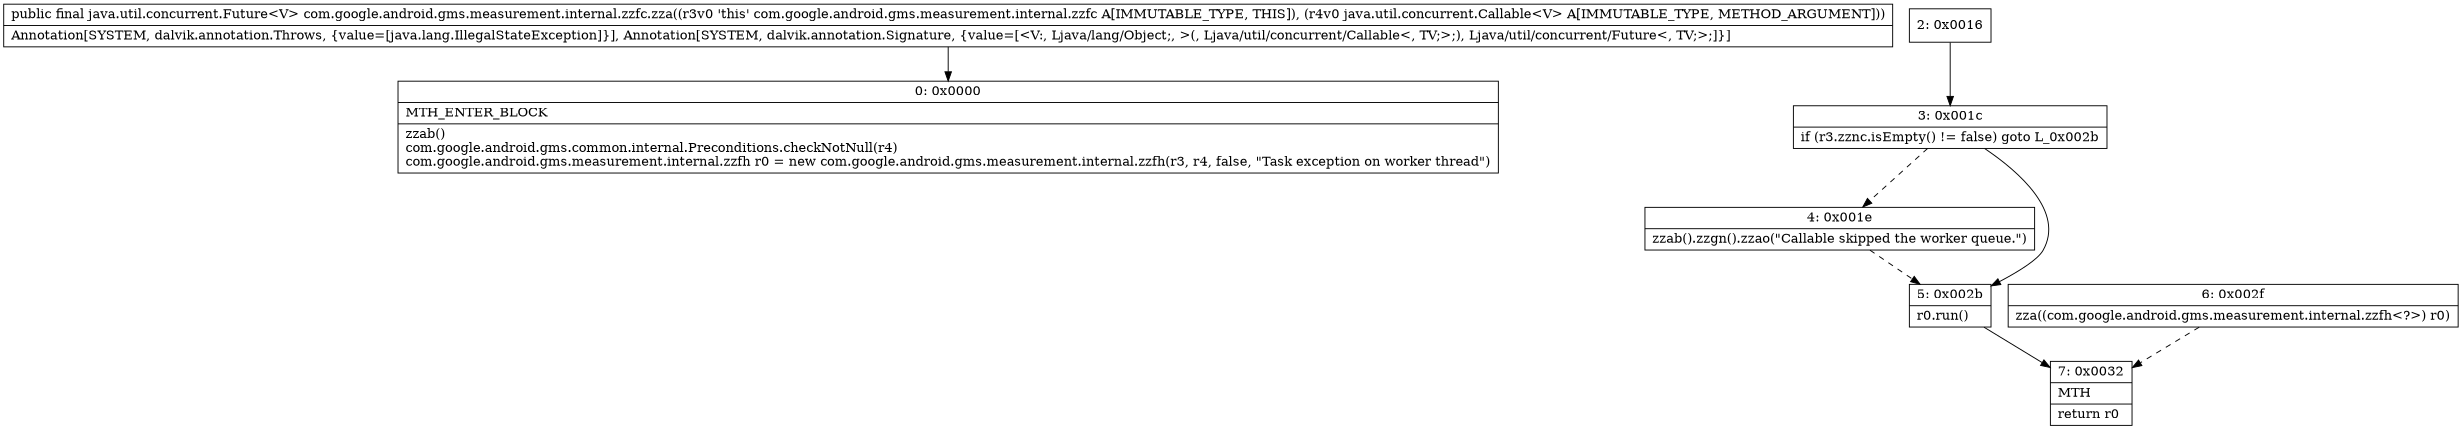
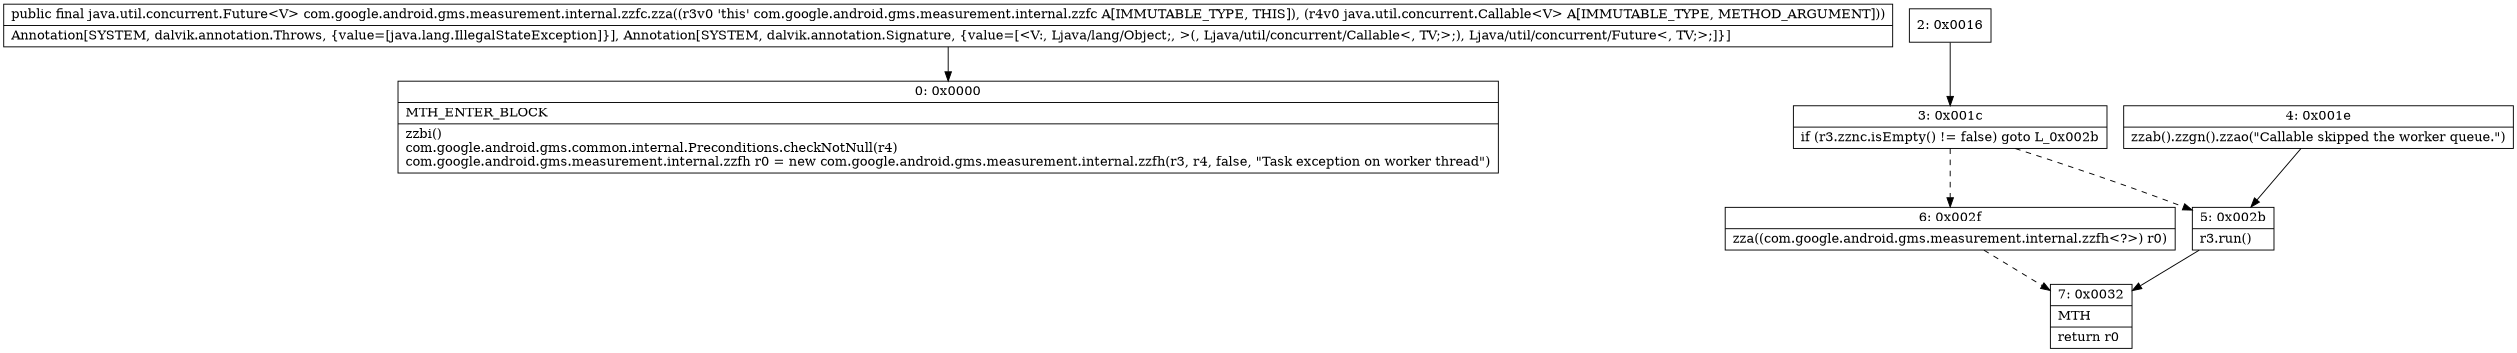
(425, 134) -> (424, 134)
(1899, 175) -> (1950, 173)
(2046, 214) -> (2100, 177)
(1891, 265) -> (2279, 174)
(1943, 316) -> (2226, 239)
